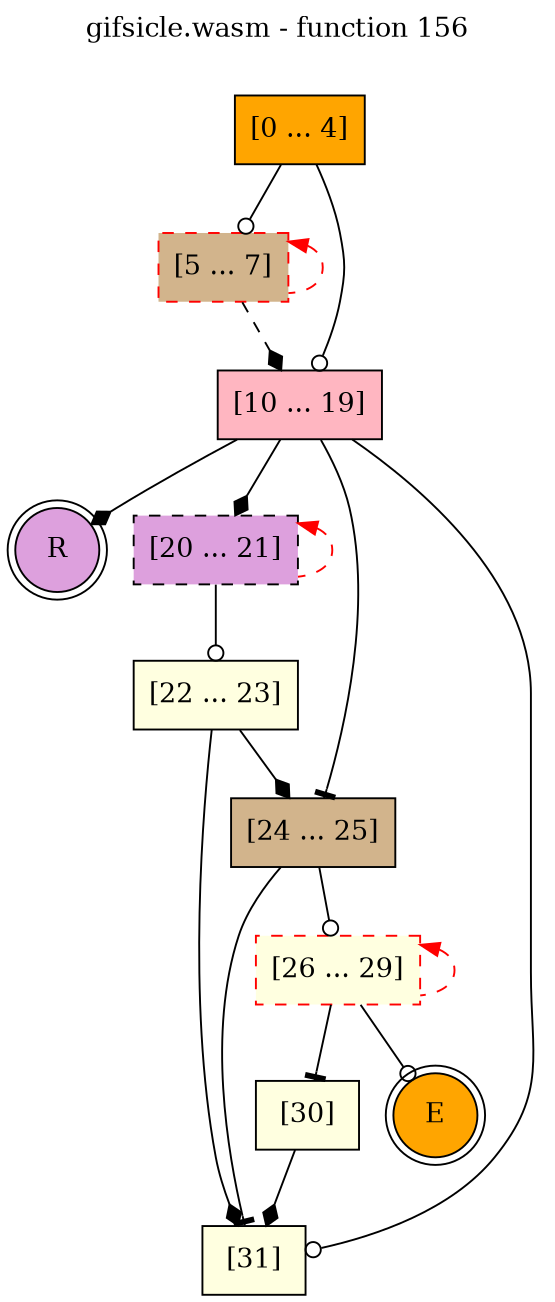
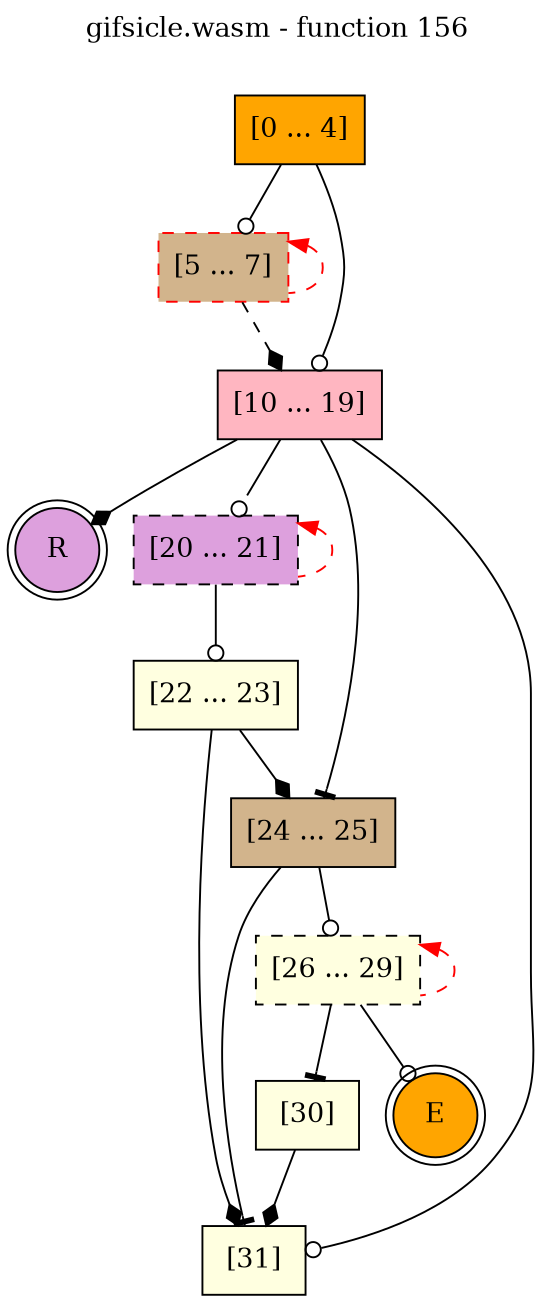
(264, 467) -> (264, 467)
(338, 970) -> (338, 970)
